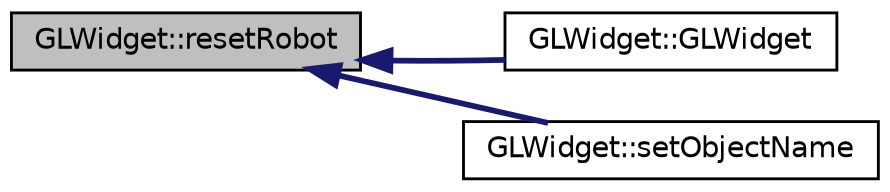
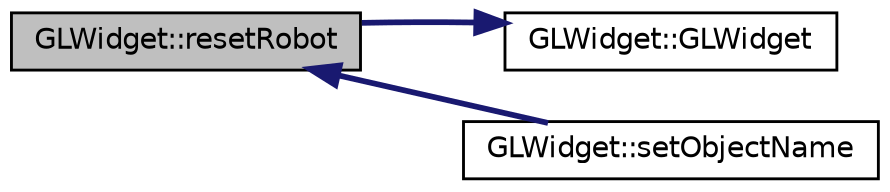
(448, 61) -> (419, 22)
